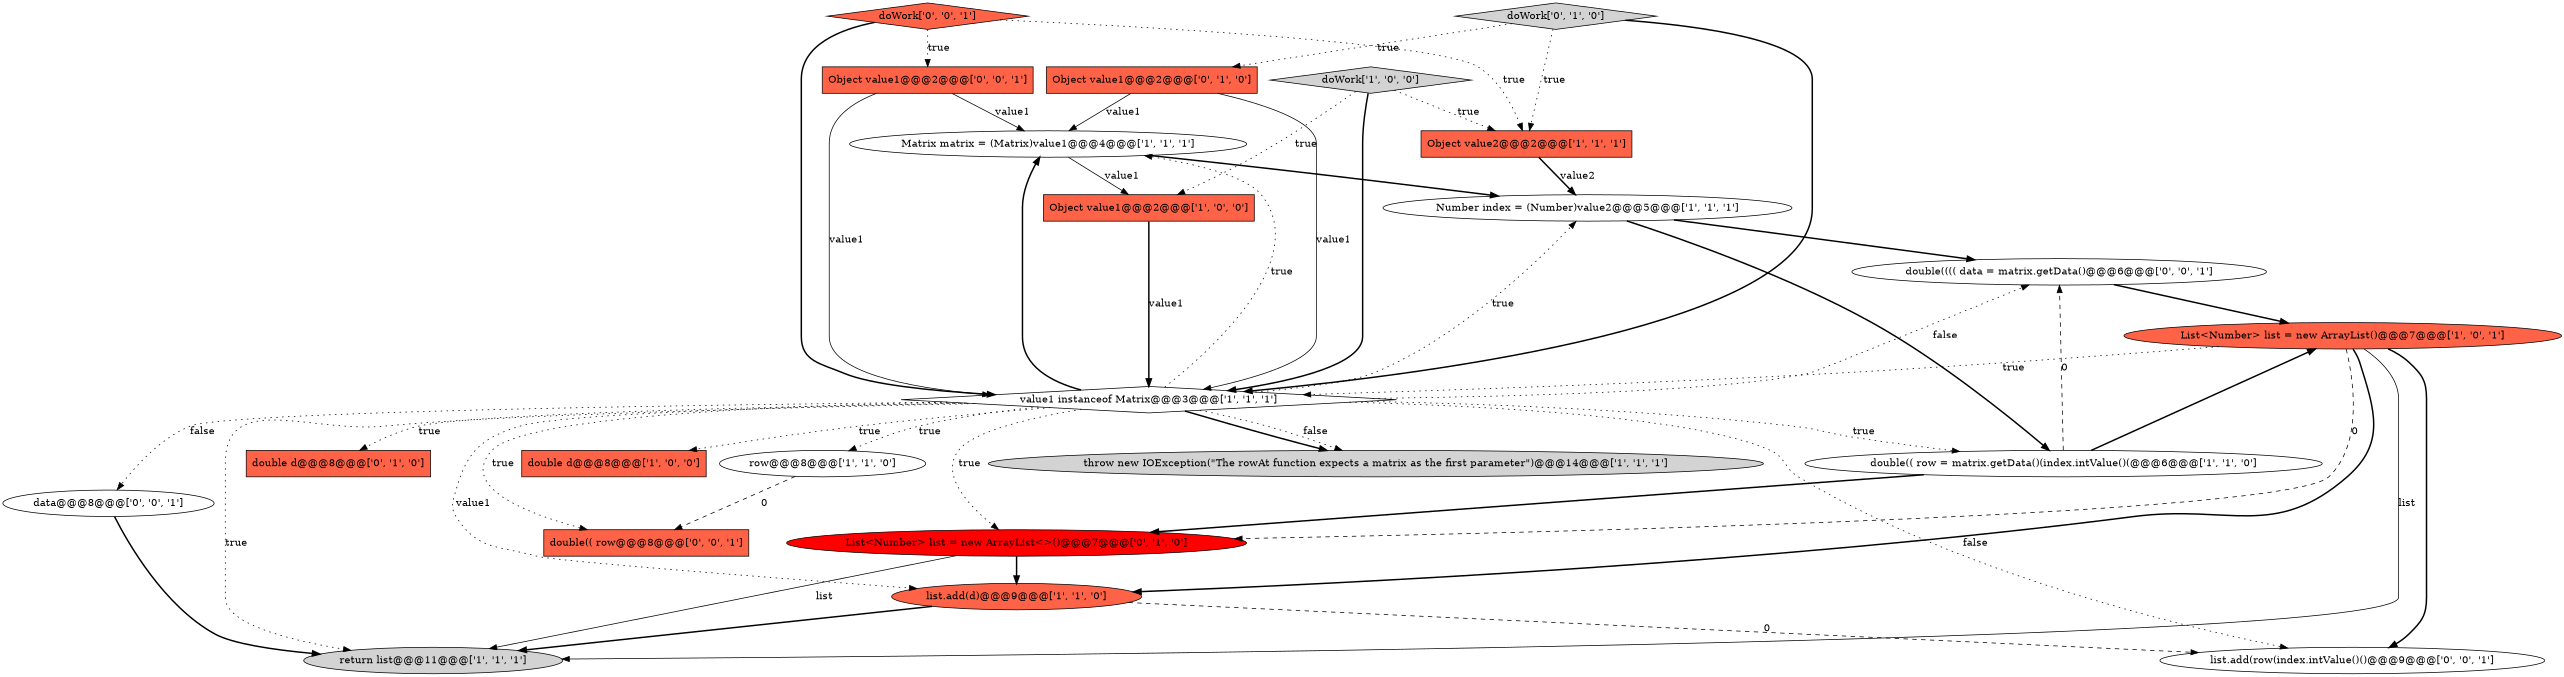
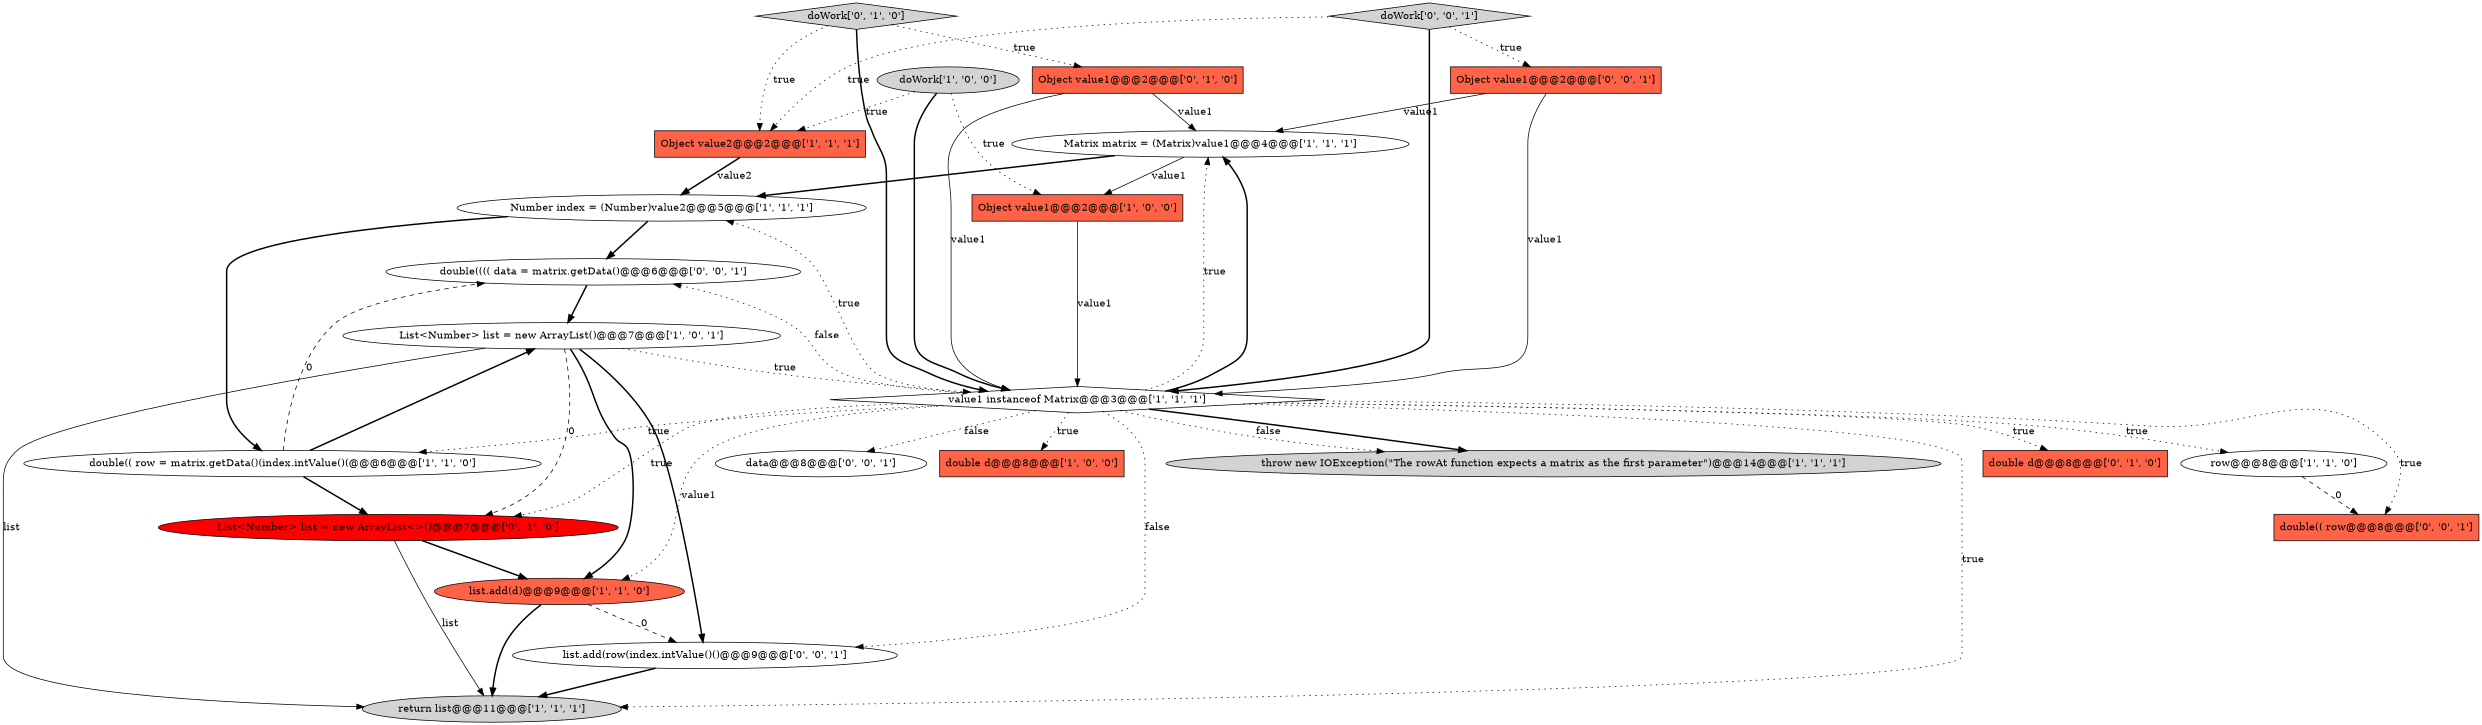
(928, 16) -> (1429, 16)
(1371, 80) -> (948, 80)
(1149, 300) -> (1077, 300)
(2343, 336) -> (562, 336)
(192, 618) -> (601, 682)
